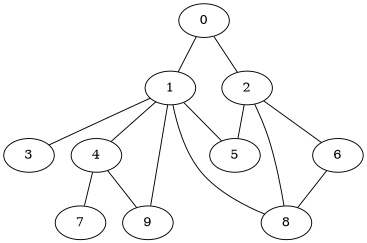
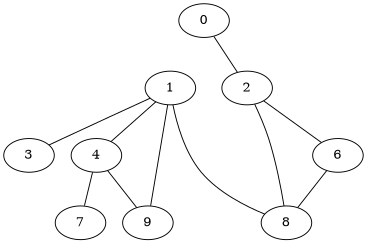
(187, 54) -> none
(235, 155) -> none
